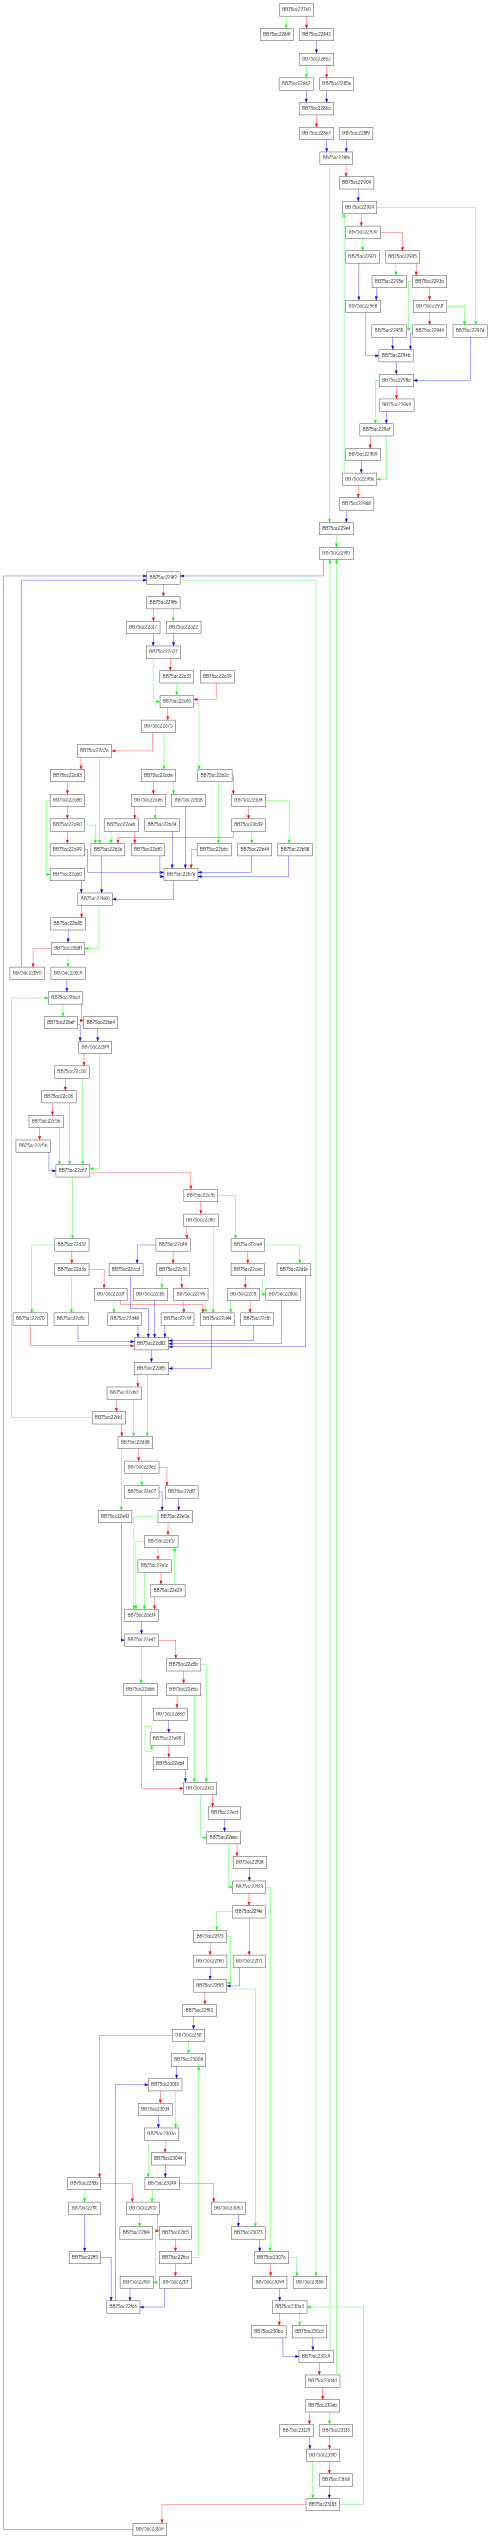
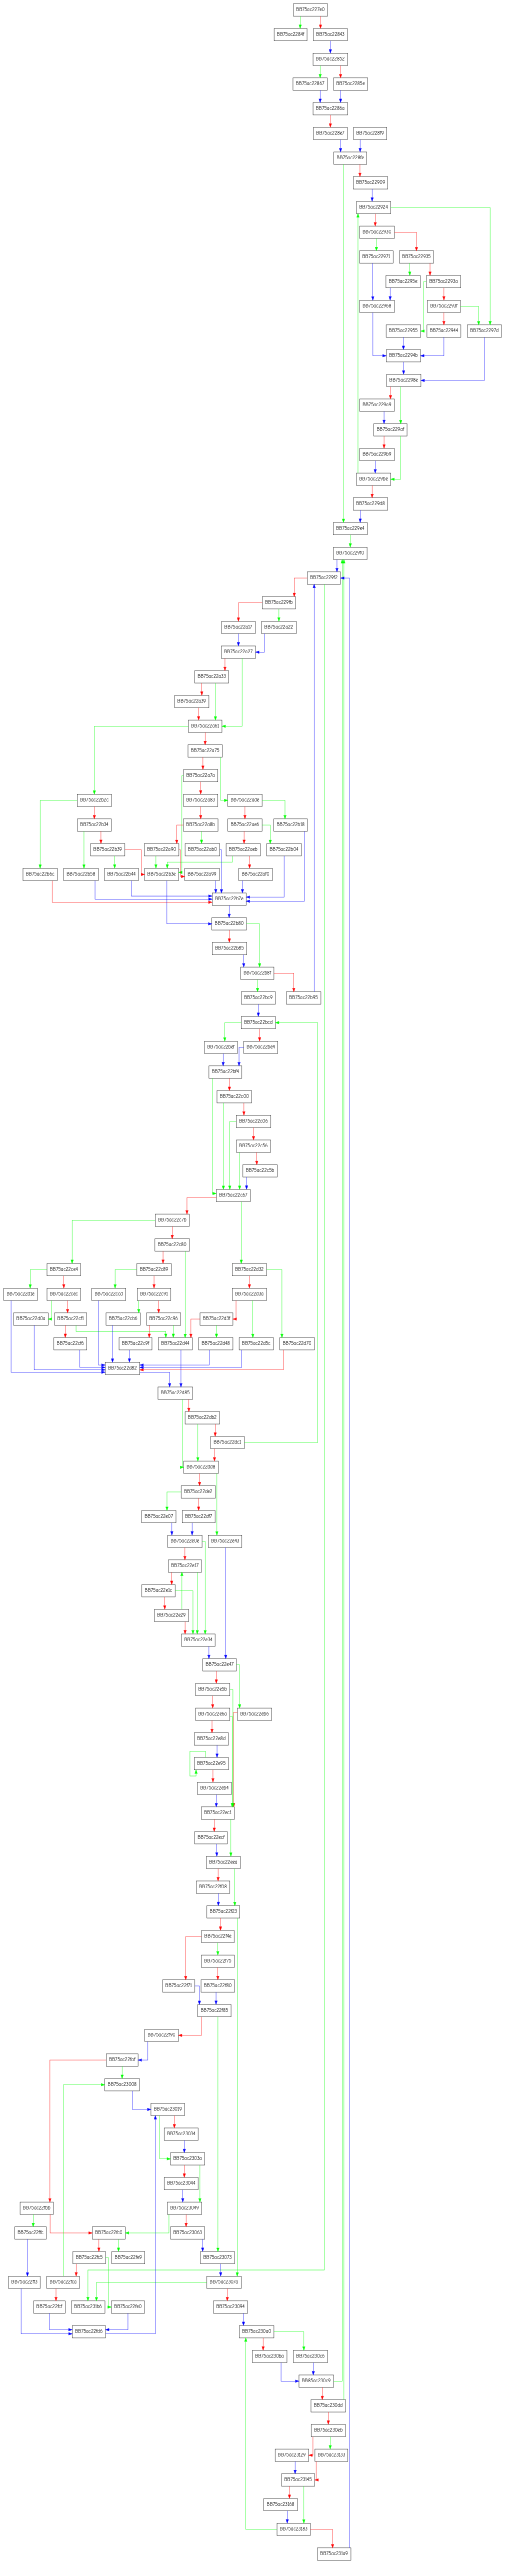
none -> (202, 687)
(81, 885) -> (221, 869)
(139, 1245) -> (118, 1270)
(231, 1958) -> none
(316, 2356) -> (316, 2381)
